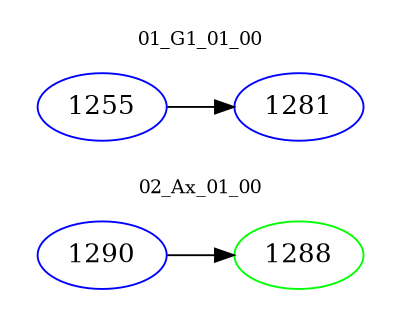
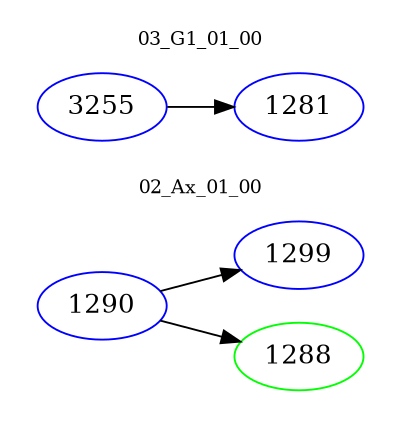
(201, 40) -> (201, 40)
(102, 107) -> (102, 107)
none -> (299, 255)
